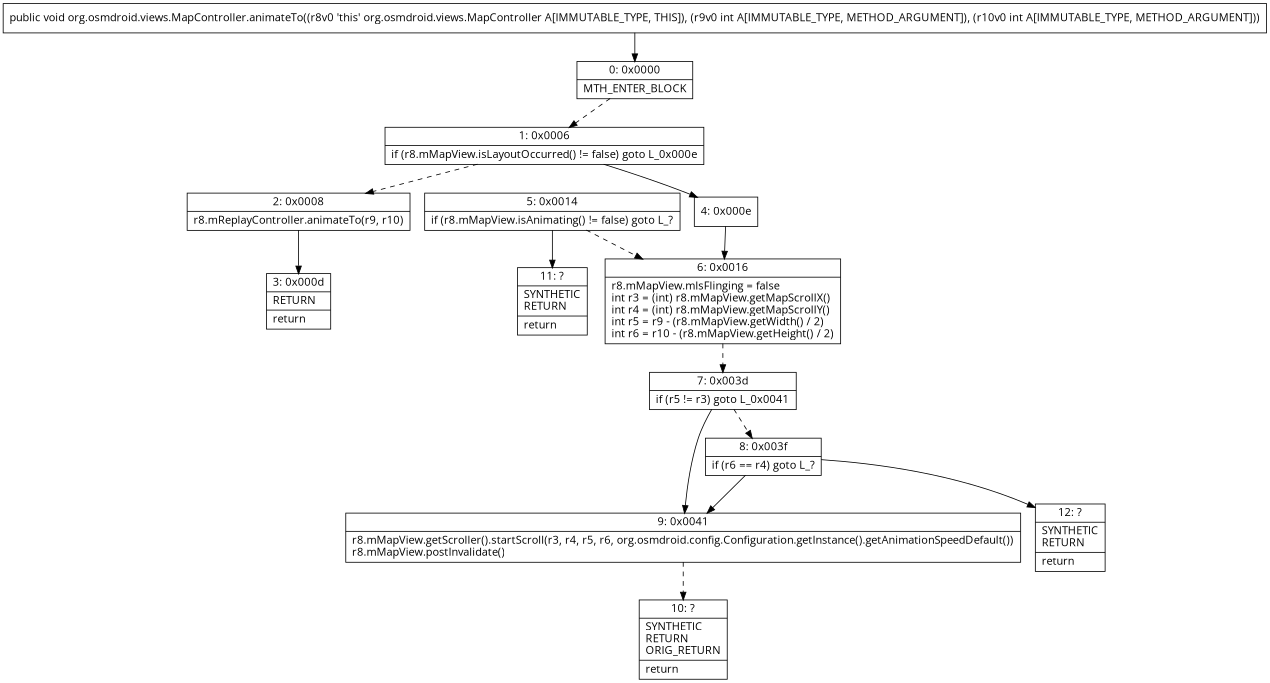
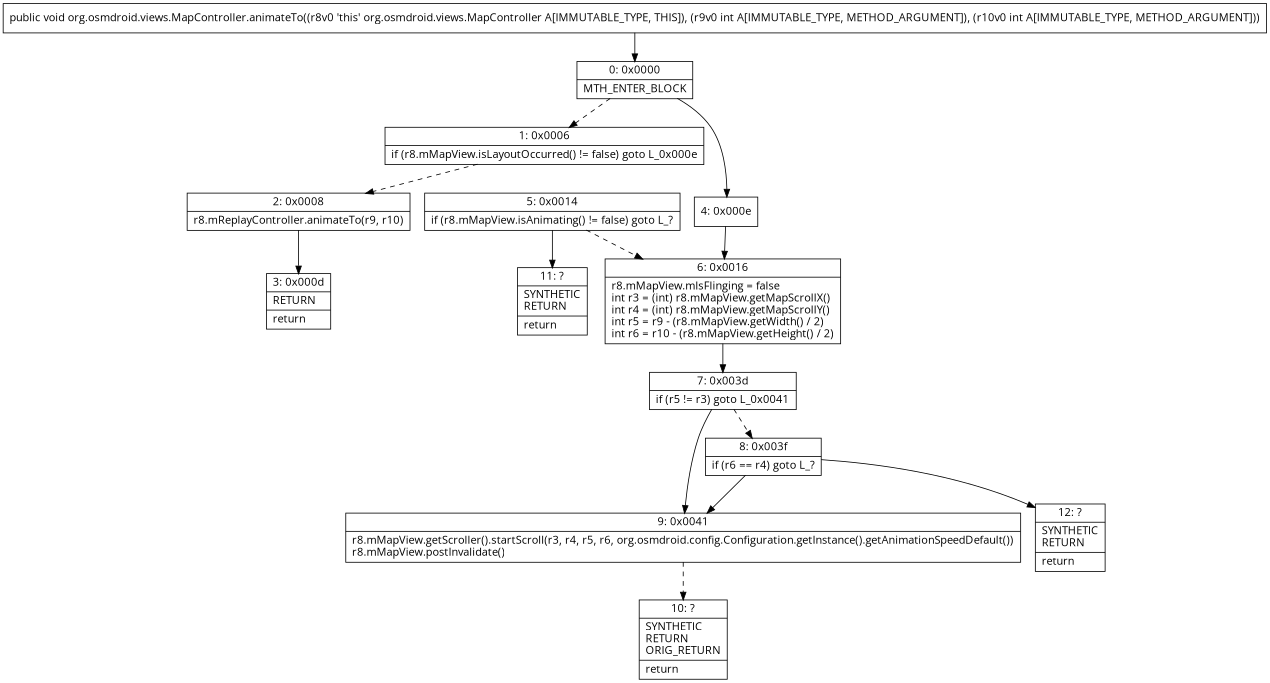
(647, 179) -> (716, 136)
(723, 354) -> (723, 354)
